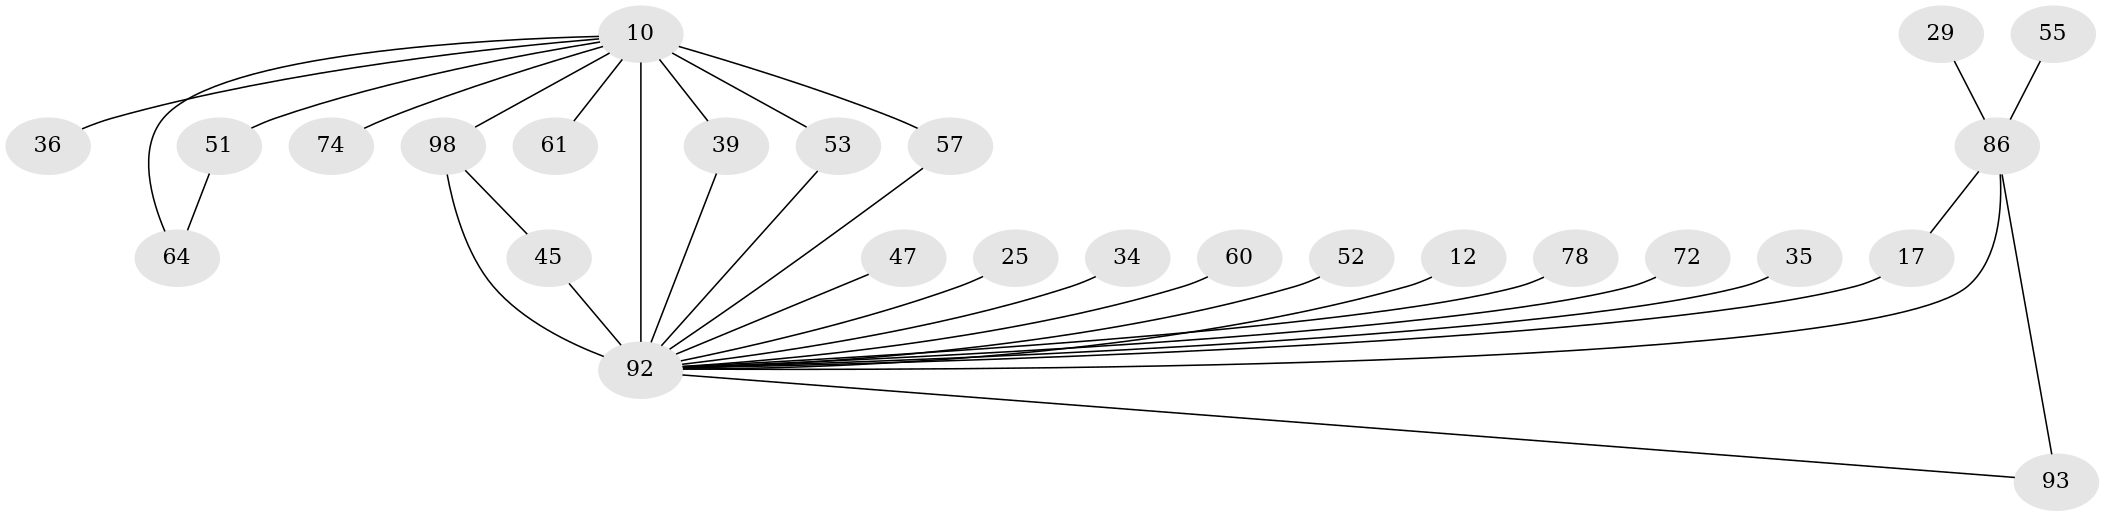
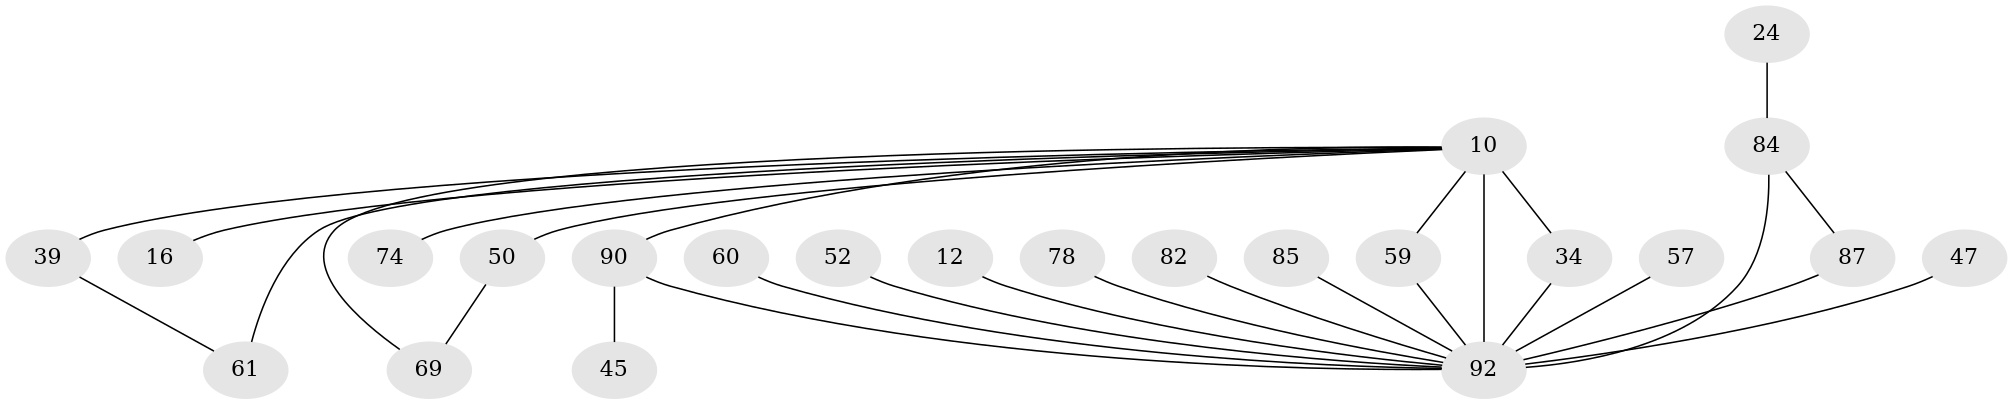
(1941, 34) -> (1767, 34)
(2053, 34) -> none
(799, 84) -> (1527, 202)
(48, 146) -> (160, 258)
(219, 146) -> (502, 258)
(443, 146) -> (614, 258)
(838, 146) -> (1398, 258)
(1997, 146) -> (1767, 146)
(177, 258) -> (429, 370)
(684, 258) -> (147, 314)
(1016, 258) -> none
(1688, 258) -> (1174, 258)
(1800, 258) -> (1286, 258)
(1912, 258) -> (1853, 258)
(595, 314) -> none
(2056, 482) -> none
